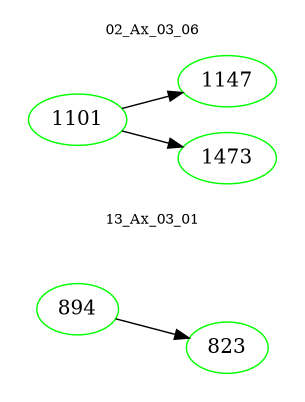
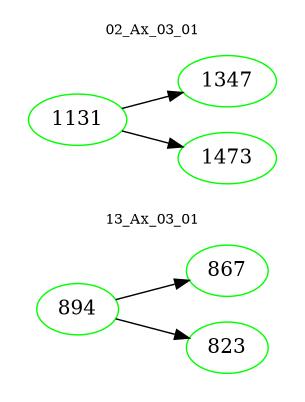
(152, 31) -> (152, 31)
(227, 81) -> (227, 81)
(78, 120) -> (78, 120)
none -> (227, 271)
